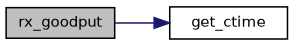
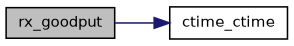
(229, 23) -> (229, 23)
